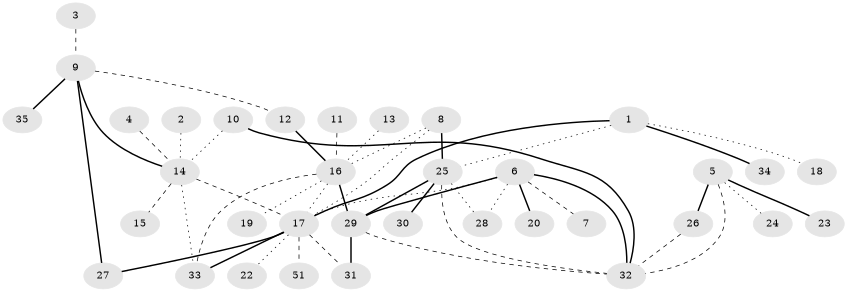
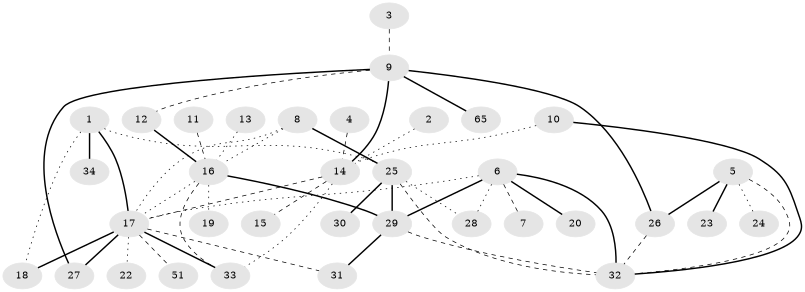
none -> (558, 97)
(22, 120) -> (481, 120)
none -> (76, 250)
